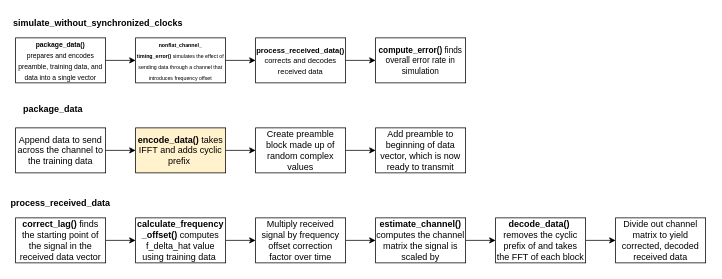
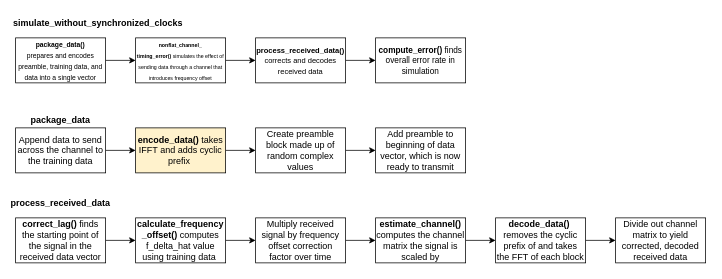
(53, 109) -> (60, 120)
